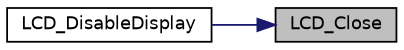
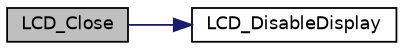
(234, 25) -> (151, 25)
